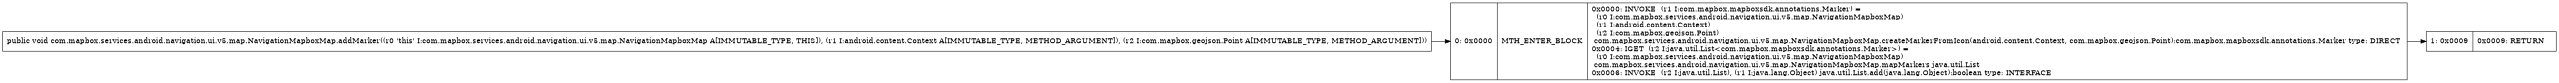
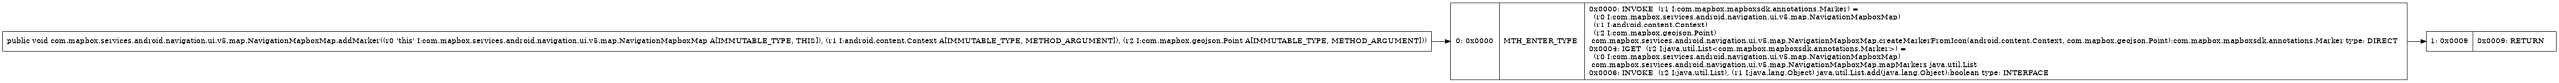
(1542, 41) -> (1541, 41)
